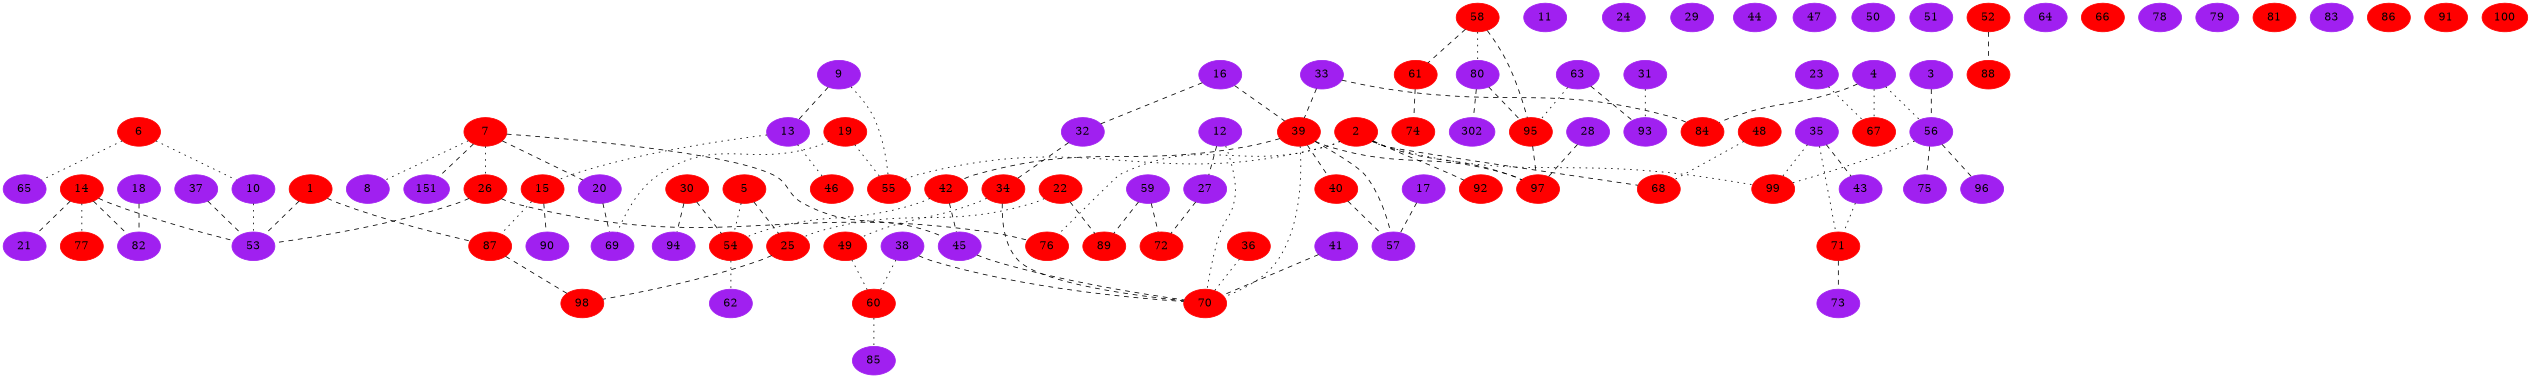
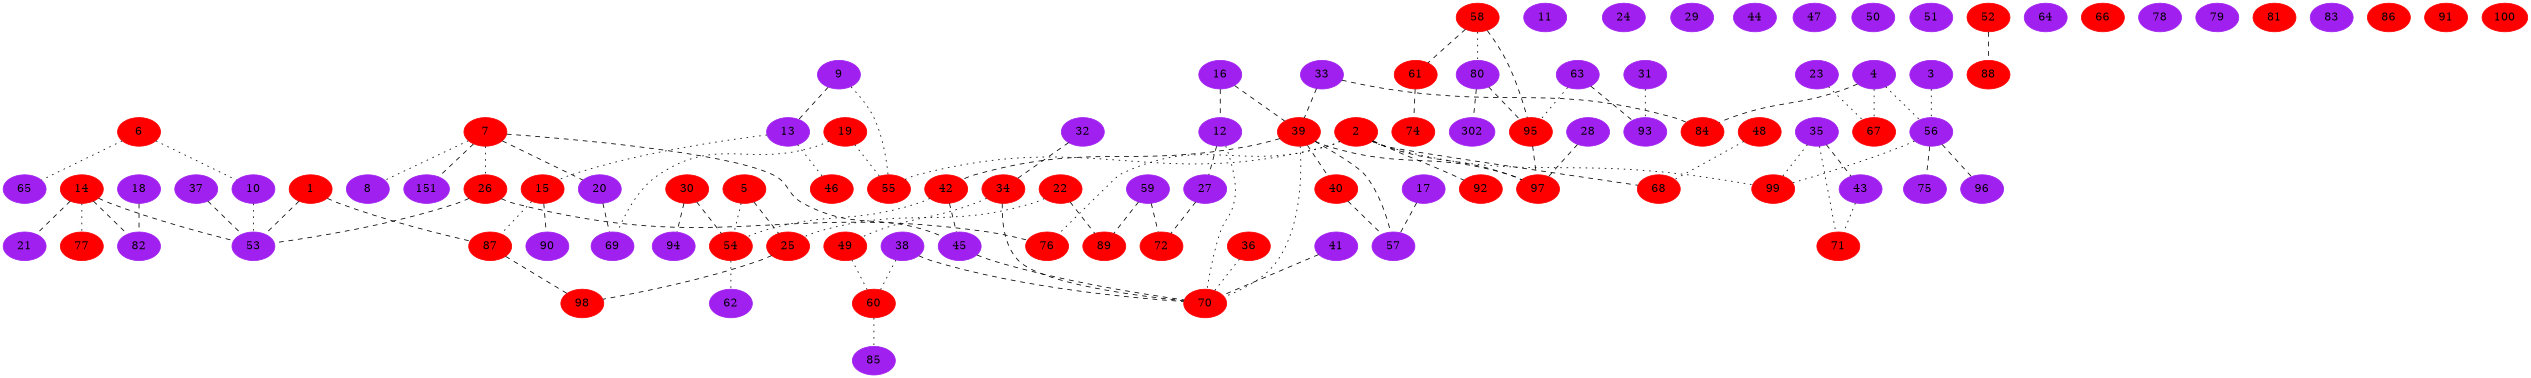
(1152, 103) -> (1220, 103)
(1931, 103) -> (1931, 103)
(1838, 303) -> none
